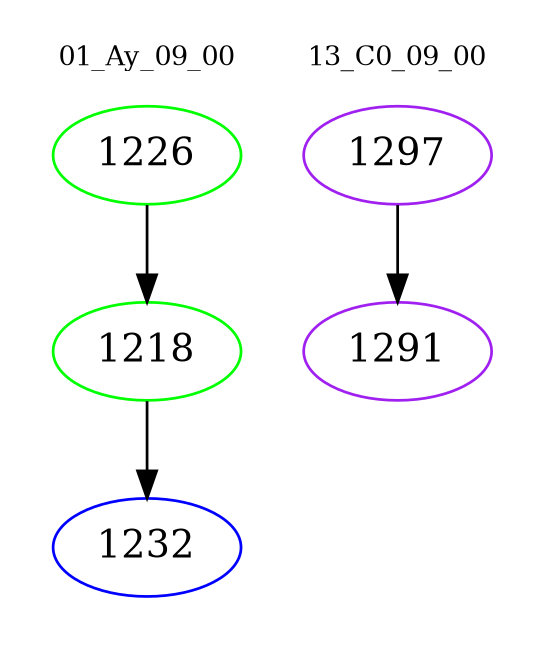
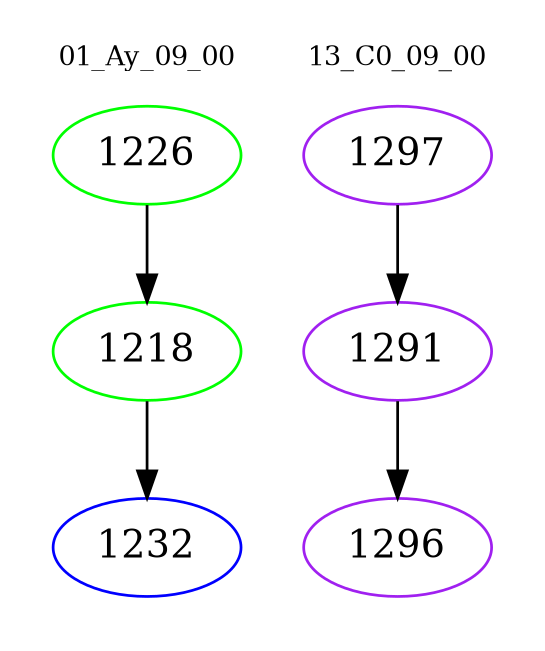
none -> (398, 547)
